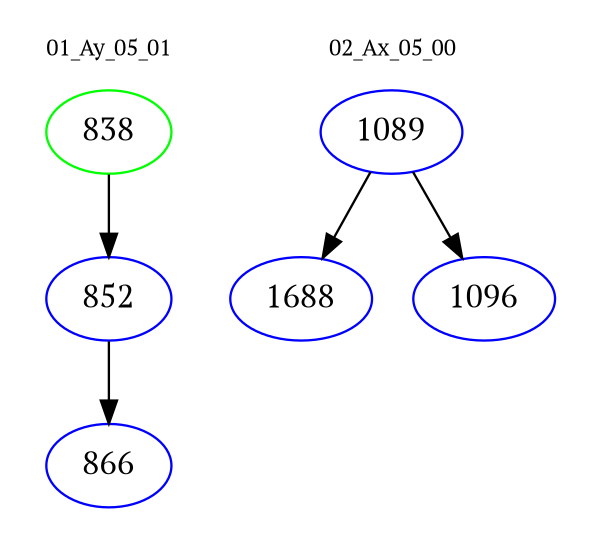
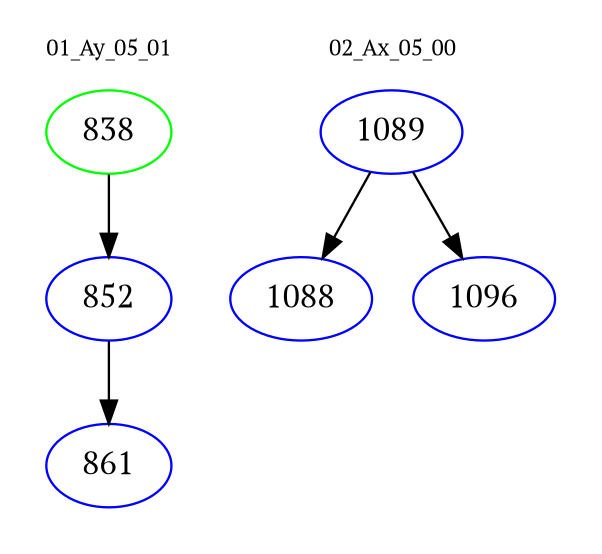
(301, 299) -> (301, 299)
(109, 466) -> (109, 466)
